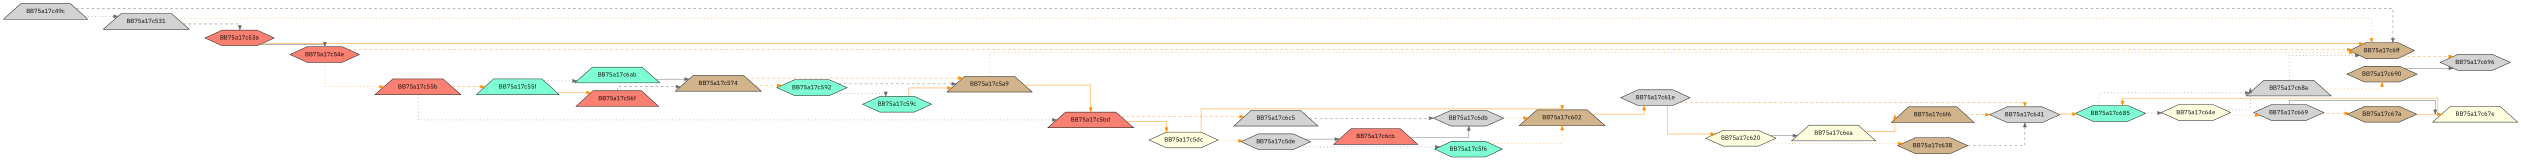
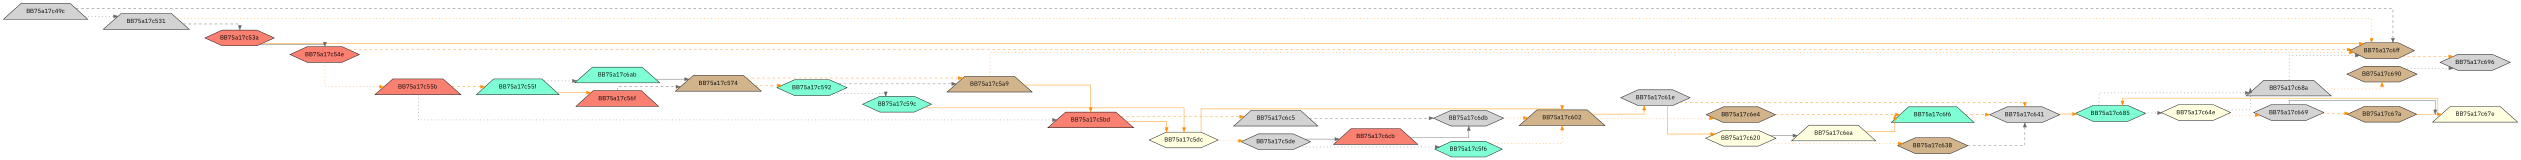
(2426, 68) -> (2426, 68)
(924, 88) -> (1064, 108)
none -> (1741, 115)
(1933, 115) -> (1933, 115)
